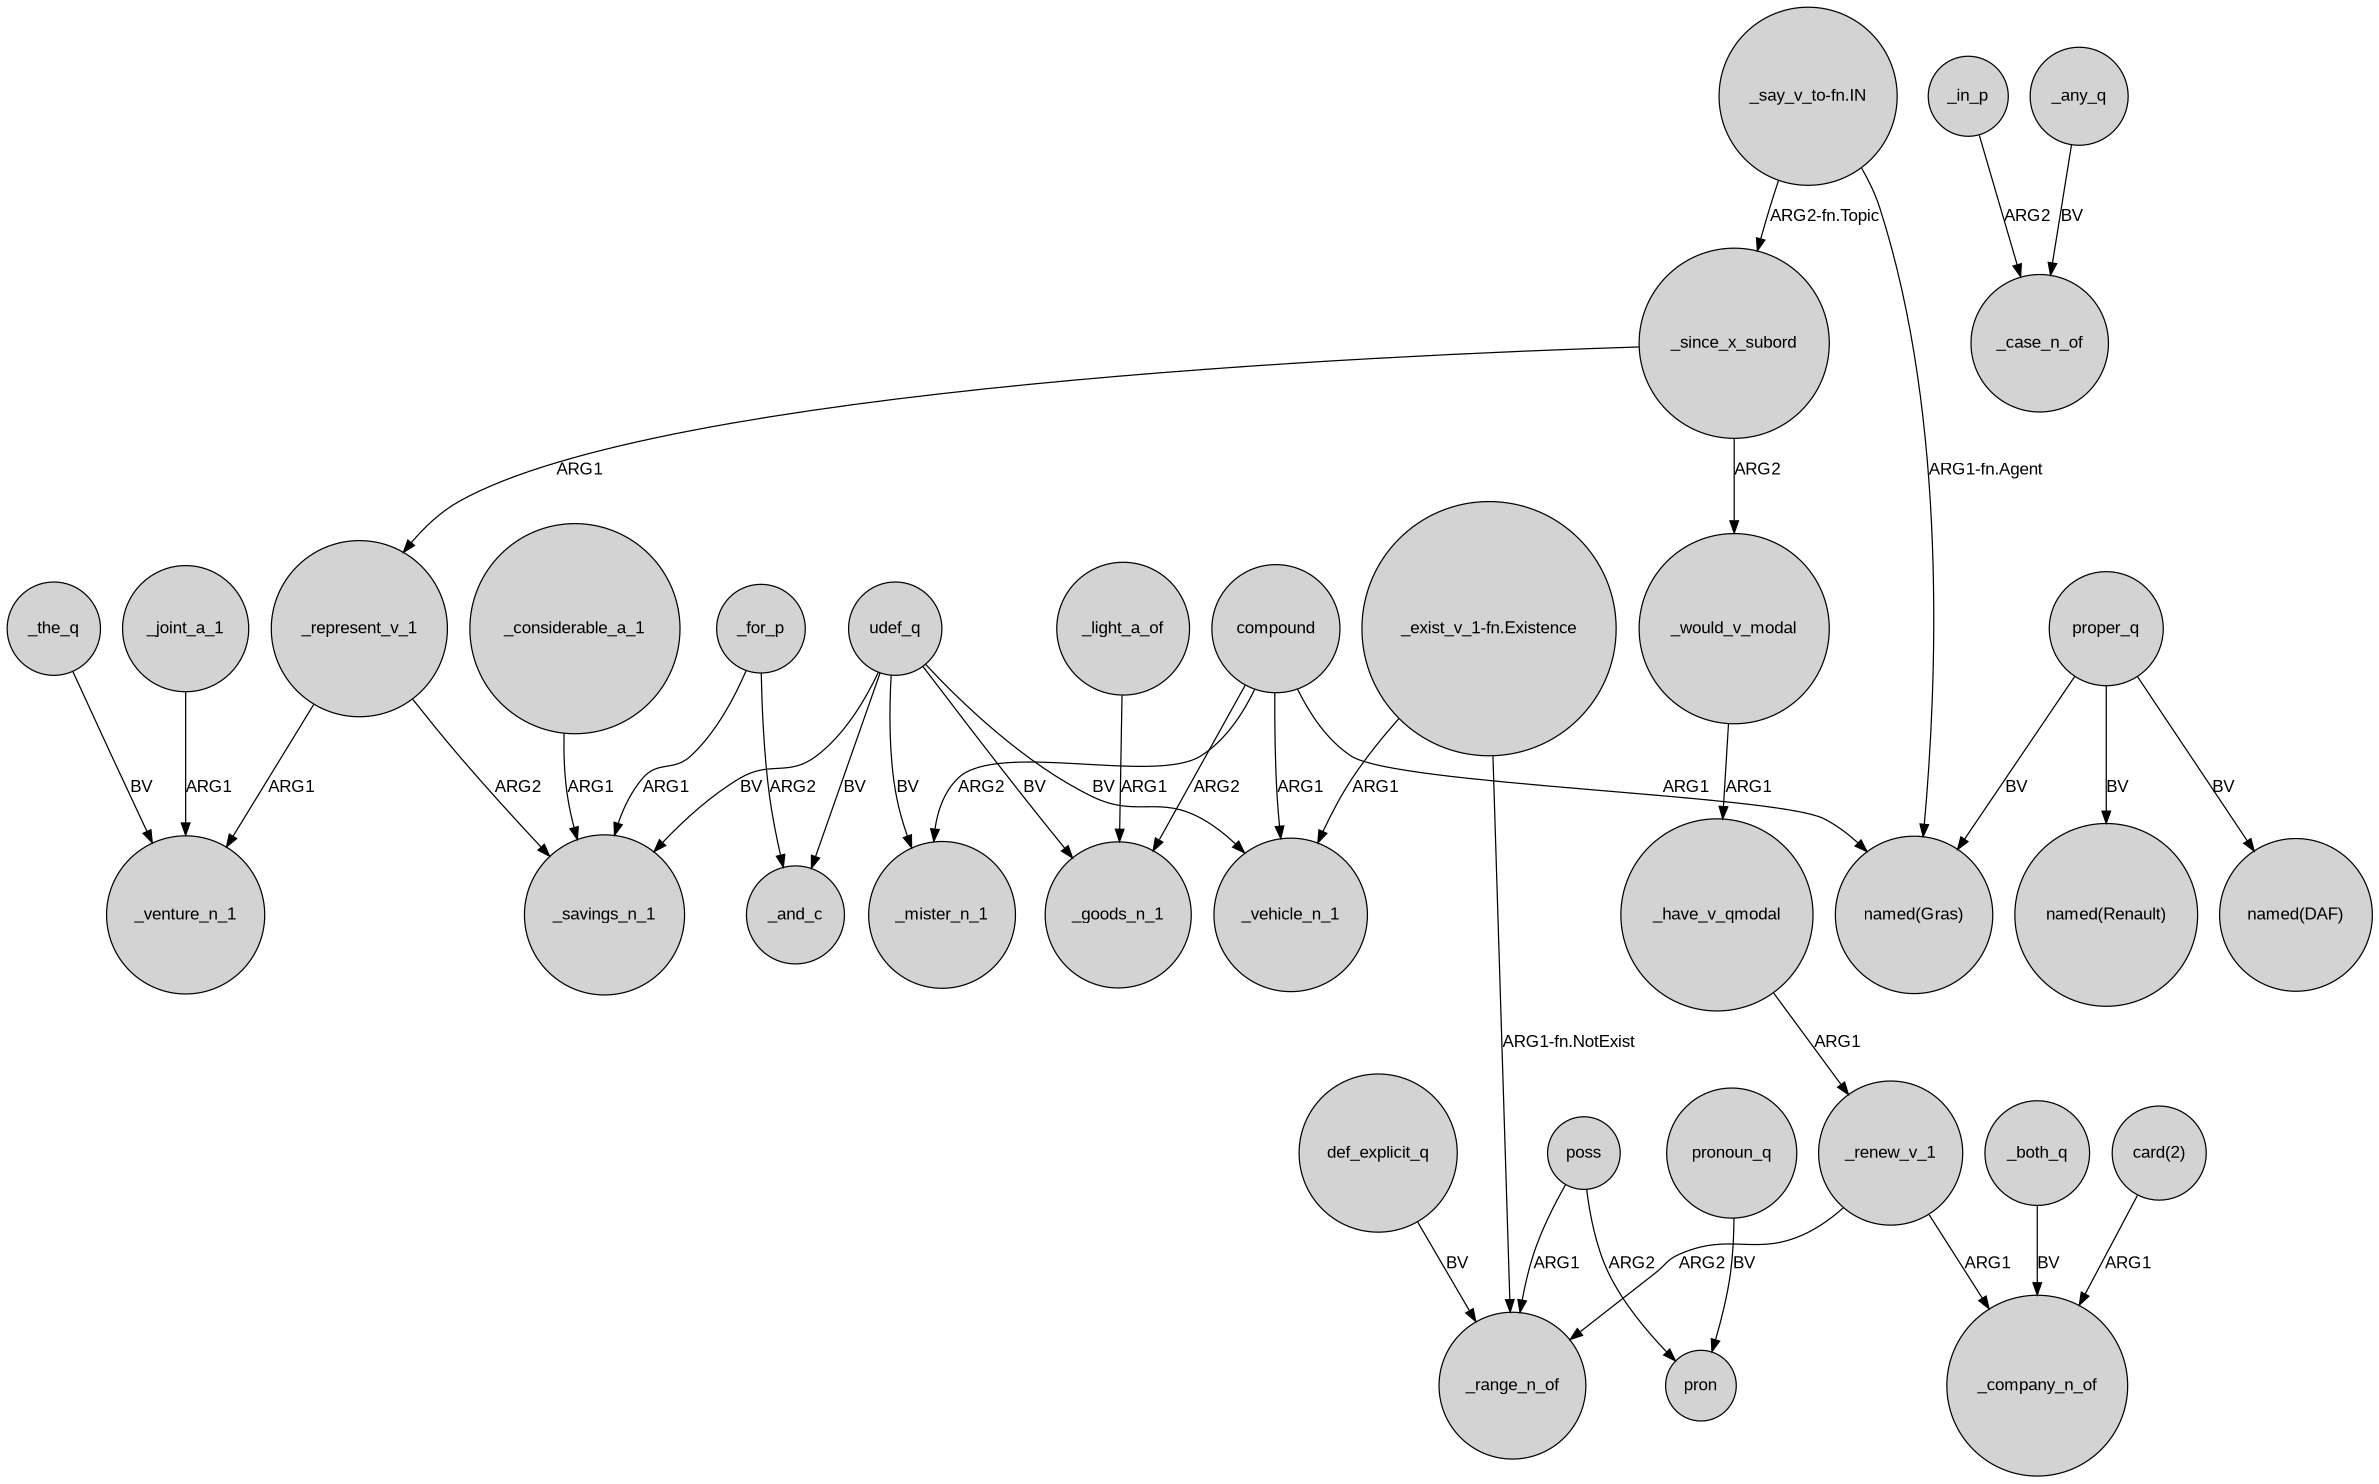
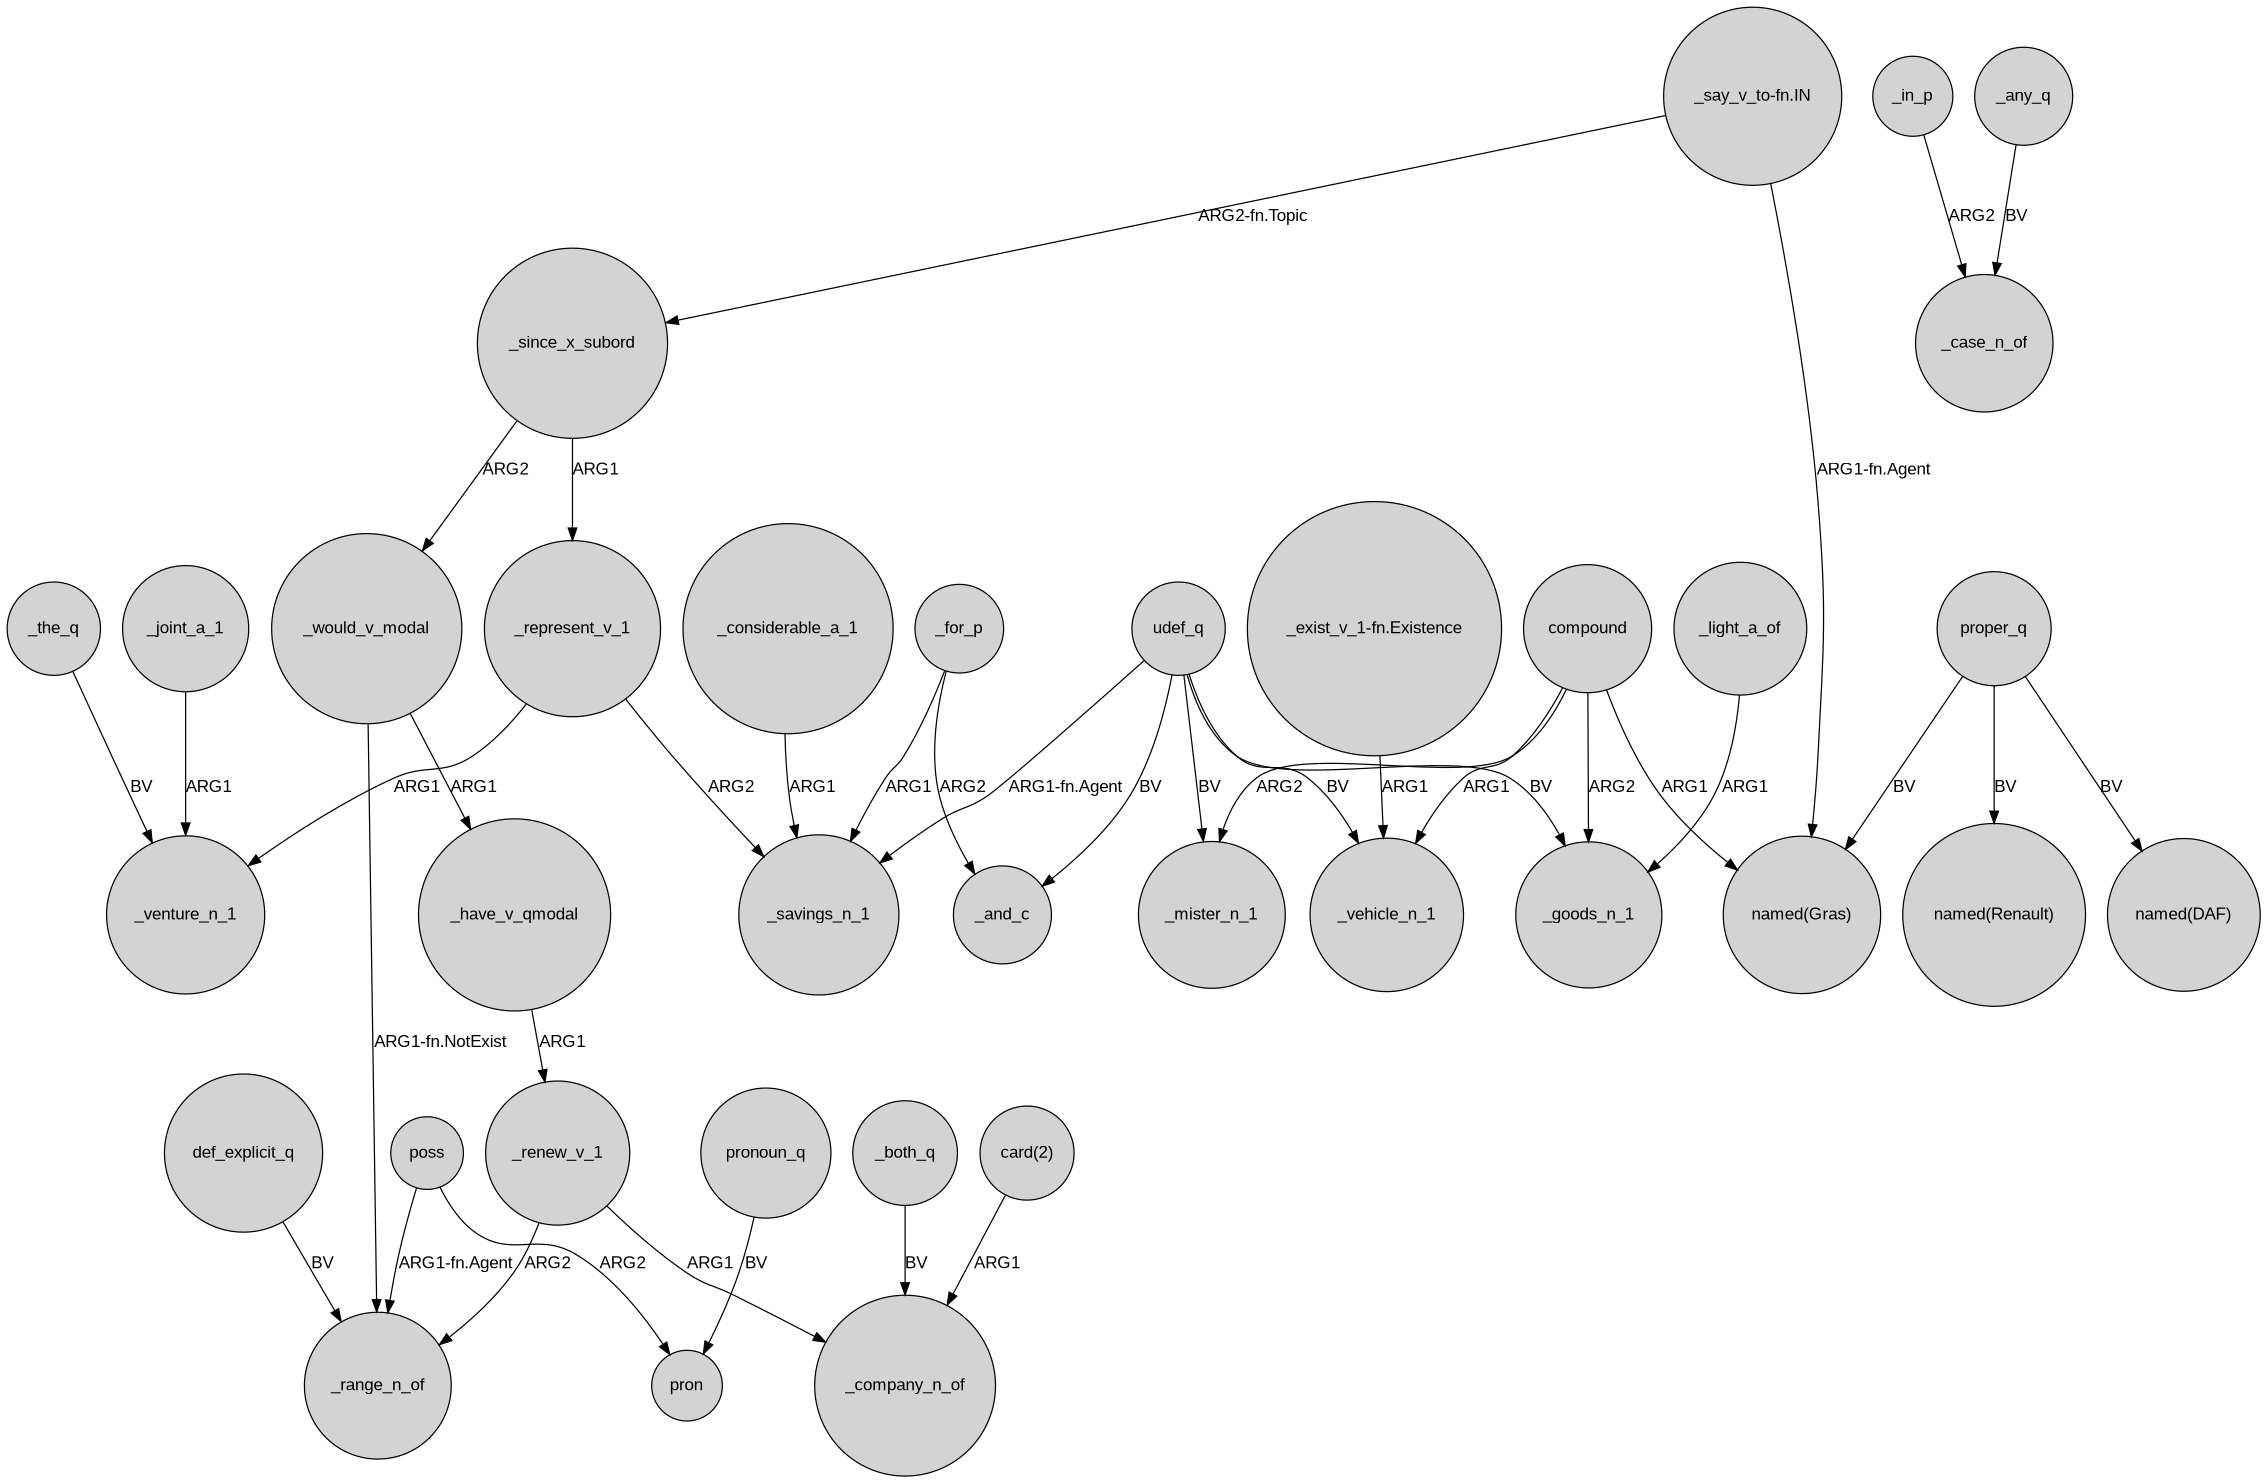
(752, 787) -> (1066, 787)
(1501, 1028) -> (372, 1012)
(1557, 1264) -> (456, 1264)
